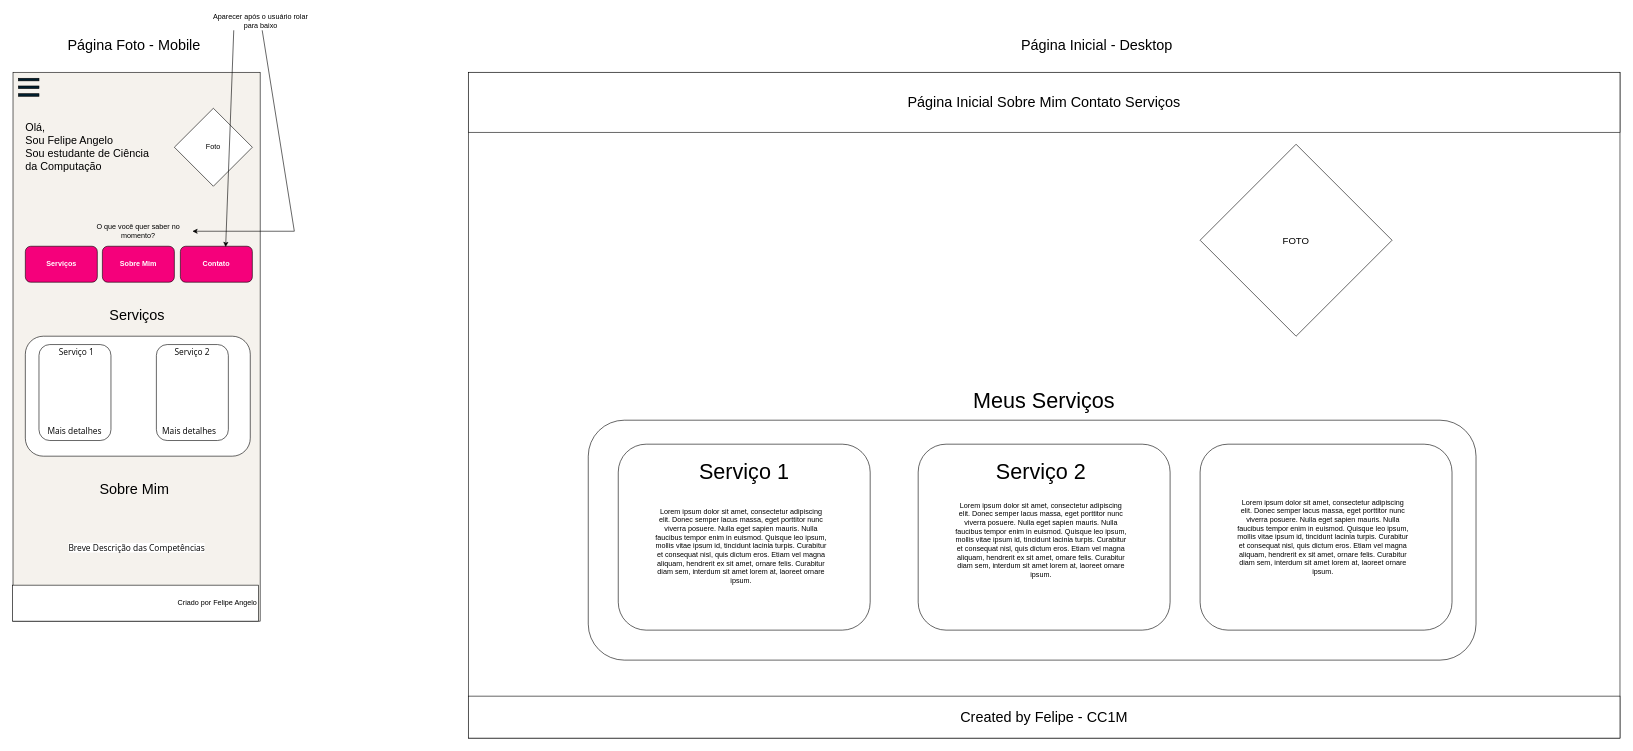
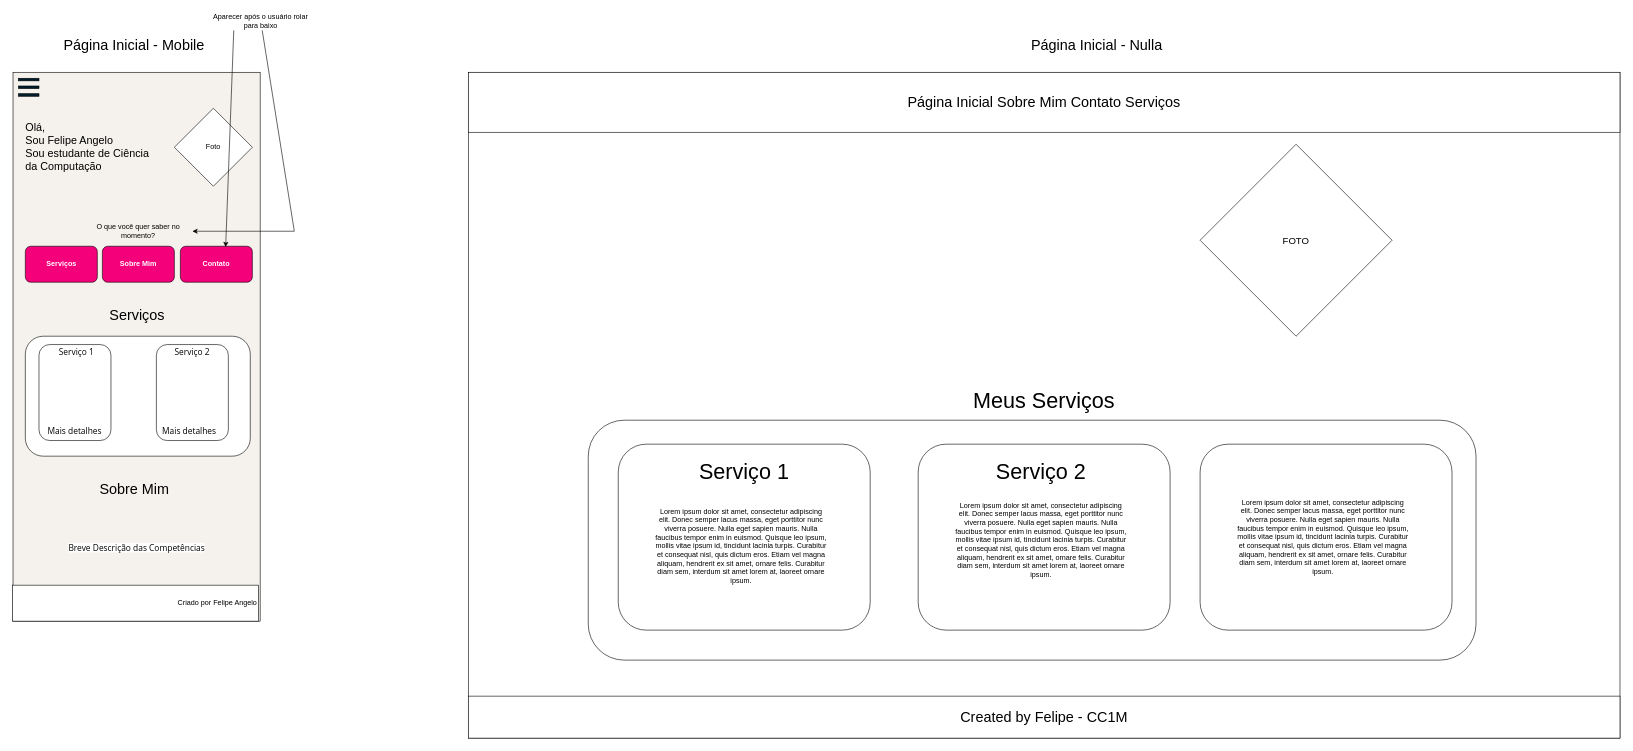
(134, 45) -> (134, 45)
(1097, 45) -> (1097, 45)
